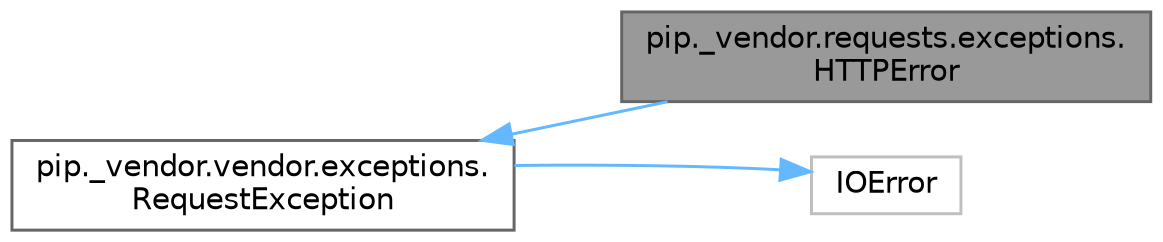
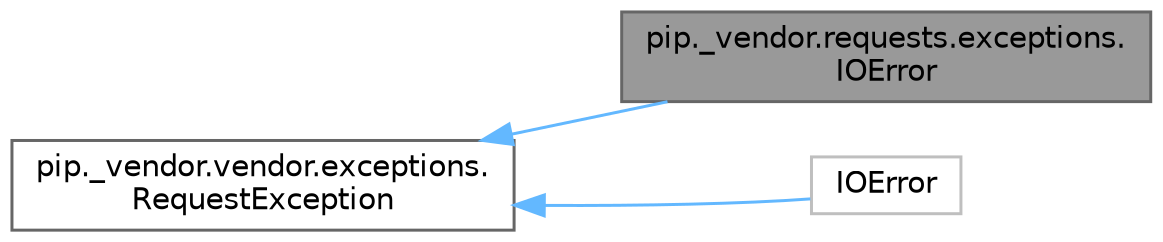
(886, 57) -> (886, 57)
(647, 166) -> (678, 204)
